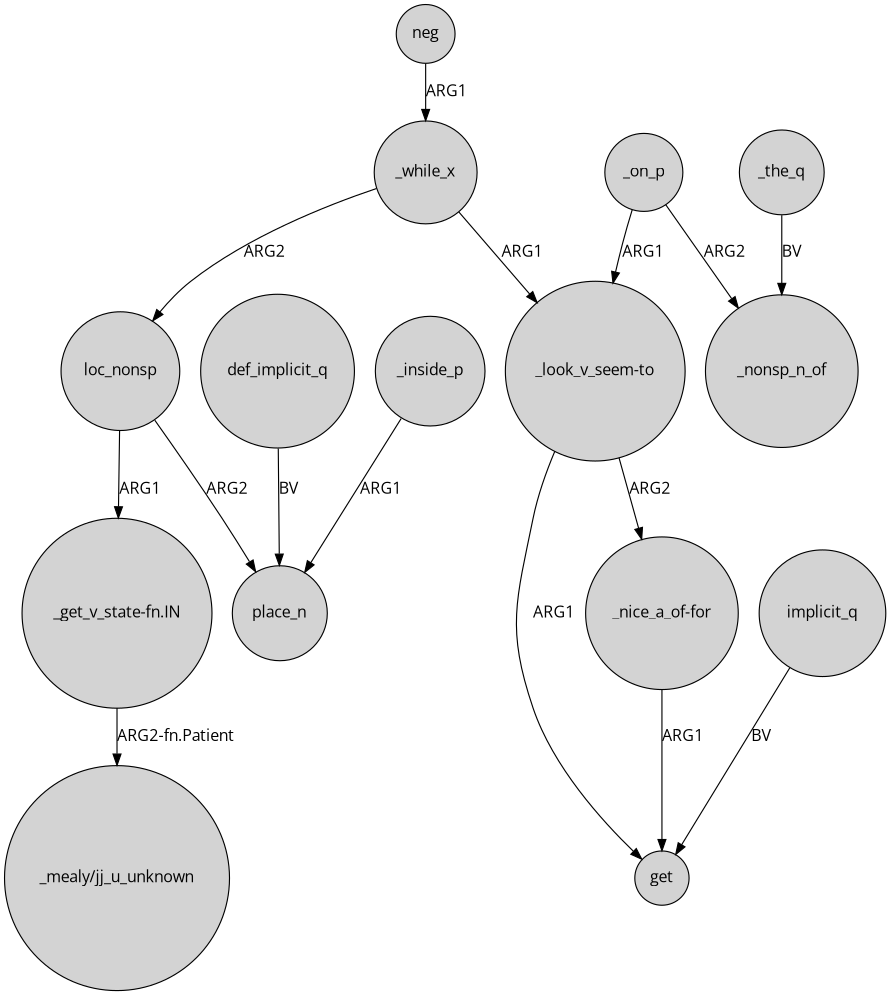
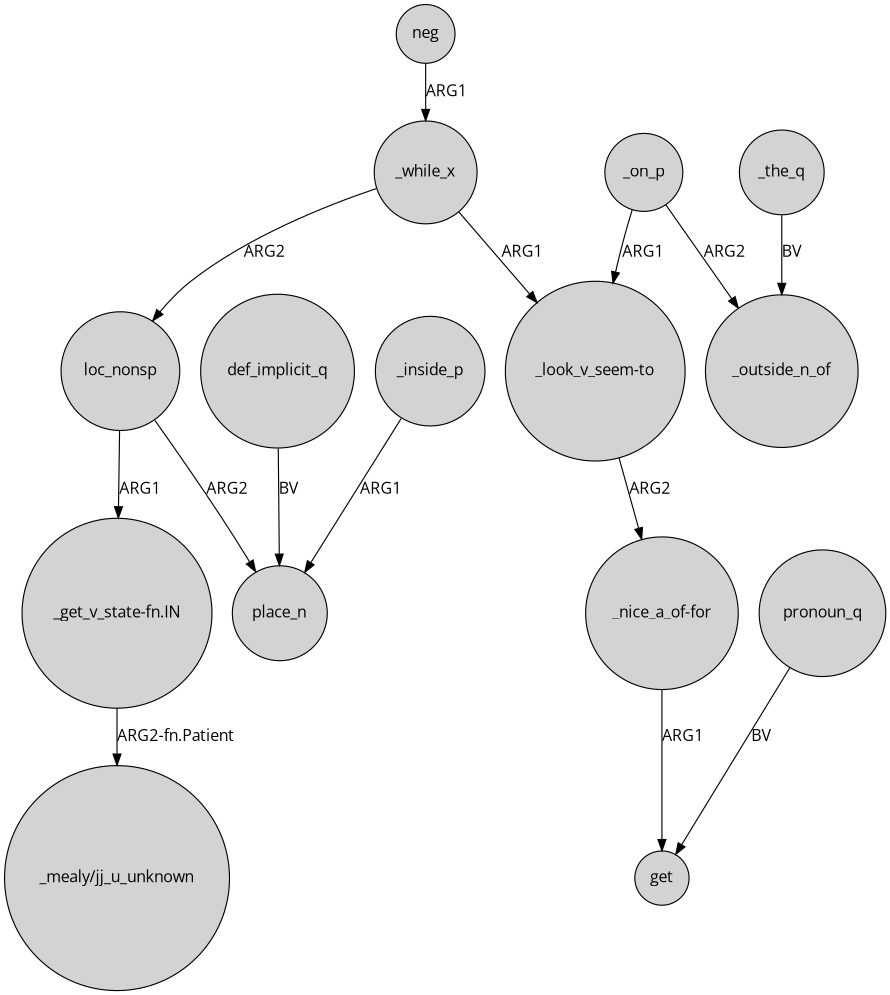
(782, 371) -> (782, 371)
(822, 613) -> (822, 613)
(521, 666) -> none
